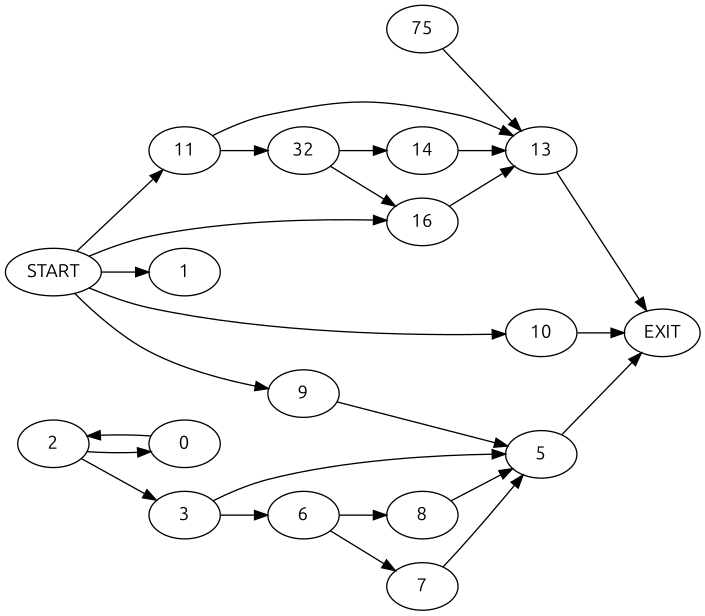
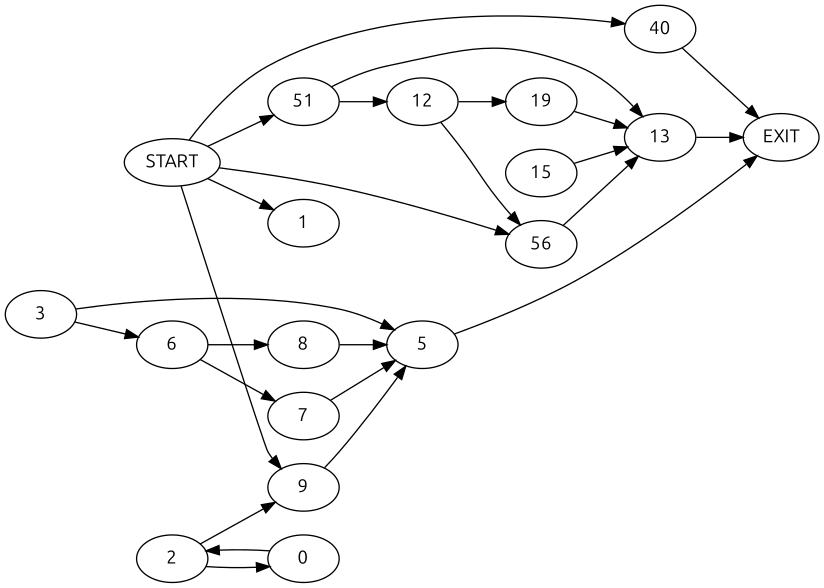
(422, 29) -> (541, 173)
(185, 151) -> (304, 102)
(304, 151) -> (422, 102)
(422, 151) -> (541, 102)
(422, 222) -> (541, 244)
(541, 333) -> (660, 29)
(113, 476) -> (232, 527)
